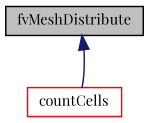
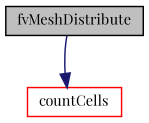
(84, 69) -> (65, 54)
